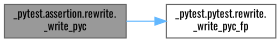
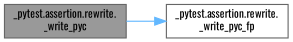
(221, 21) -> (227, 21)
